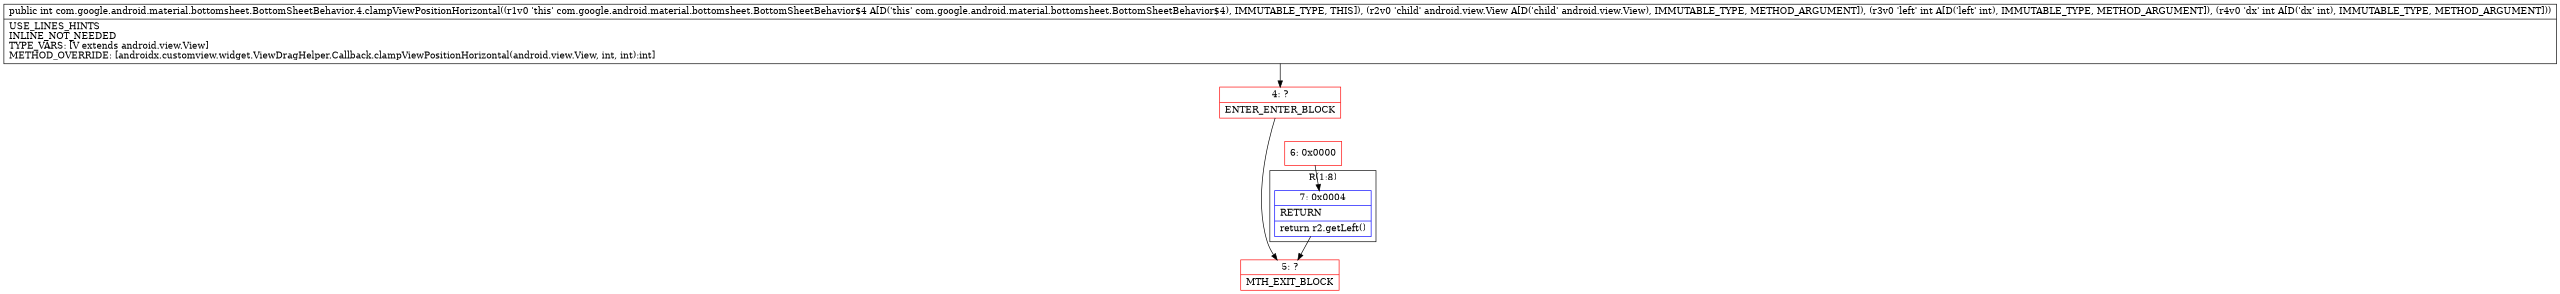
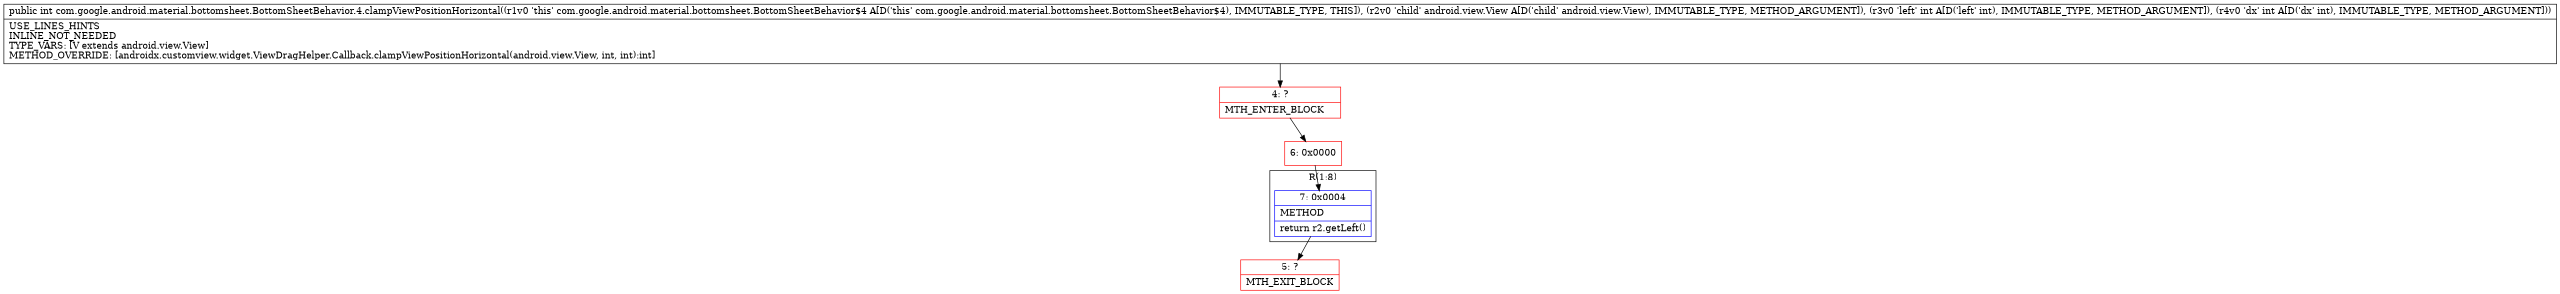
(1280, 110) -> (1275, 110)
(1262, 187) -> (1296, 127)
(1301, 213) -> (1302, 213)
